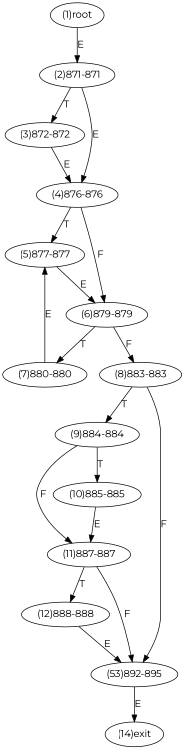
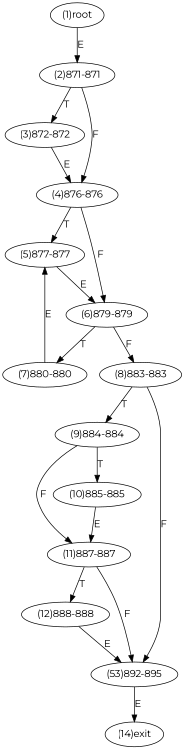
(96, 135) -> (96, 135)
